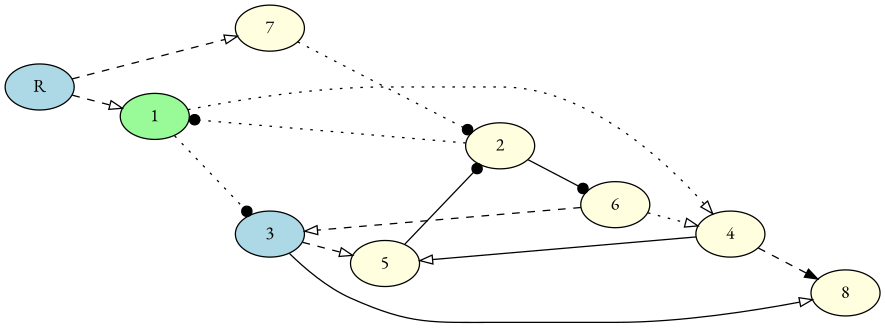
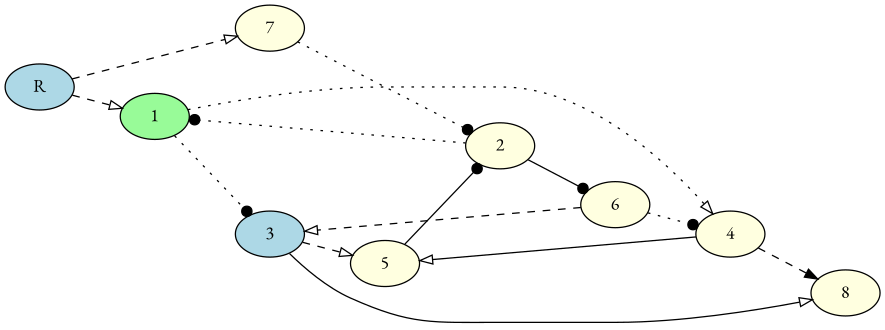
(667, 218) -> (667, 218)
